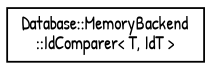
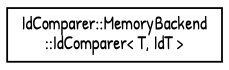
(106, 35) -> (115, 35)
